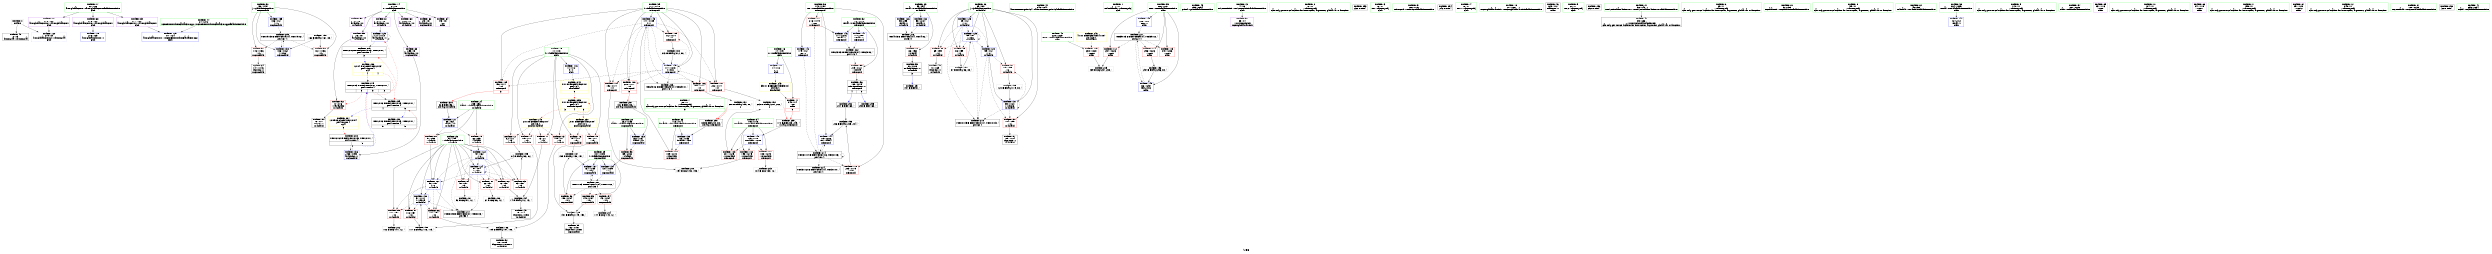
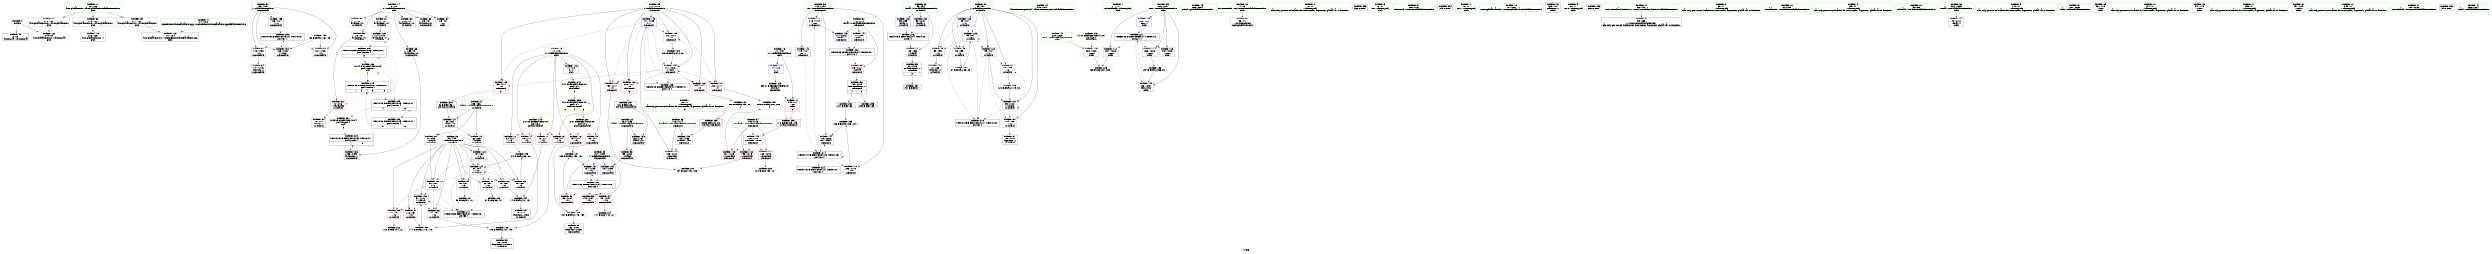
(2447, 8) -> (2447, 8)
